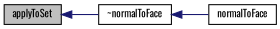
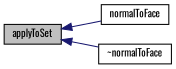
(195, 15) -> (86, 24)
